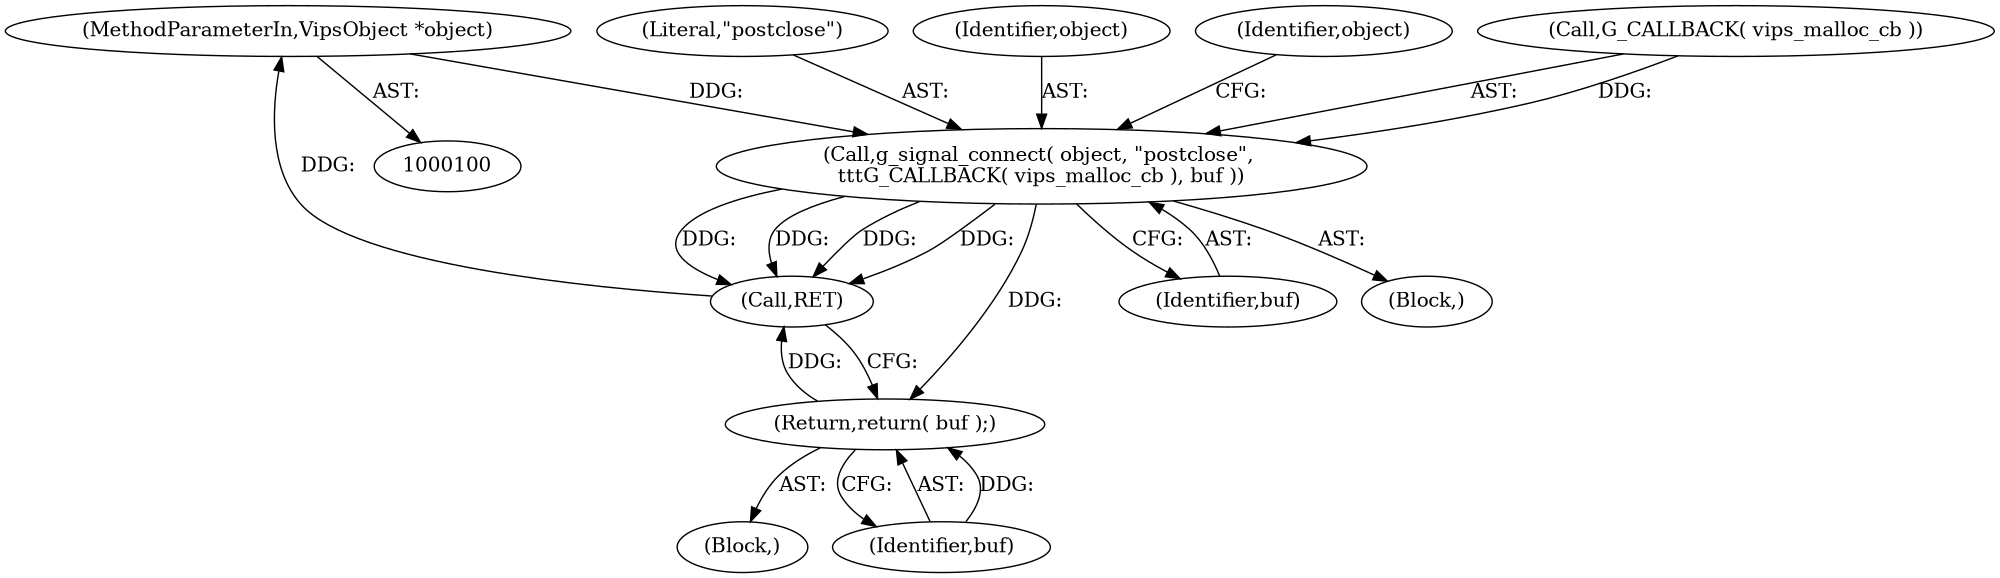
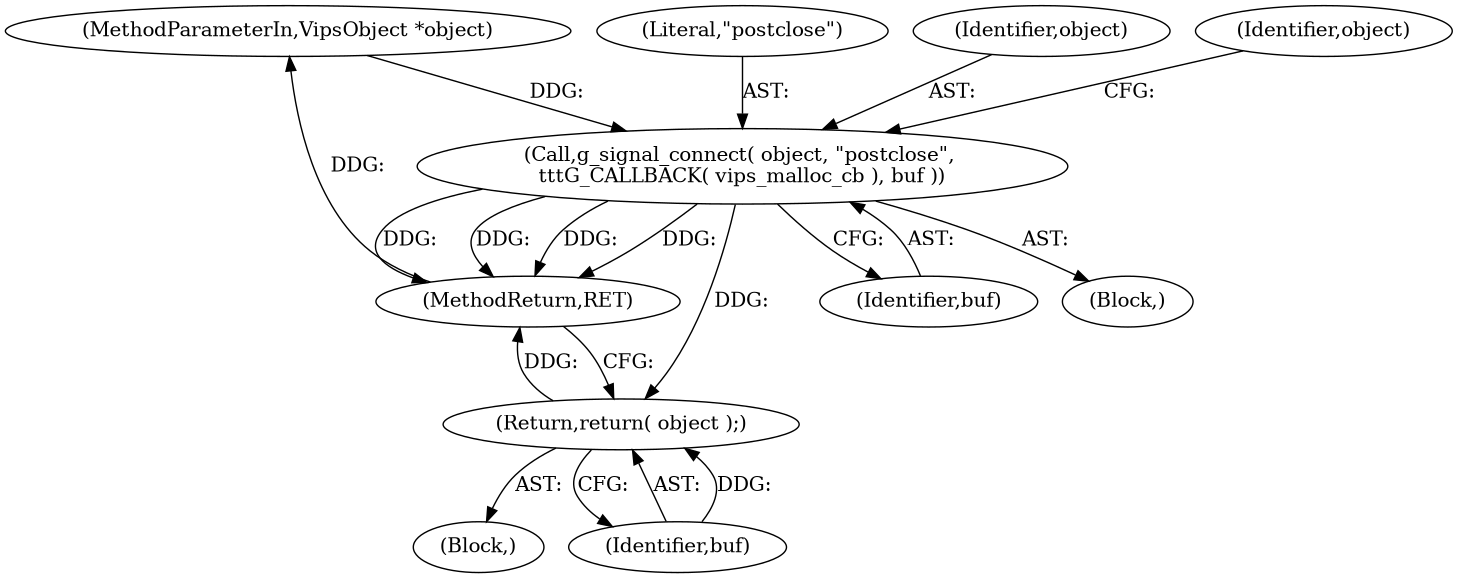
(1736, 31) -> none
(448, 166) -> none
(792, 302) -> (528, 302)
(885, 424) -> (621, 424)
